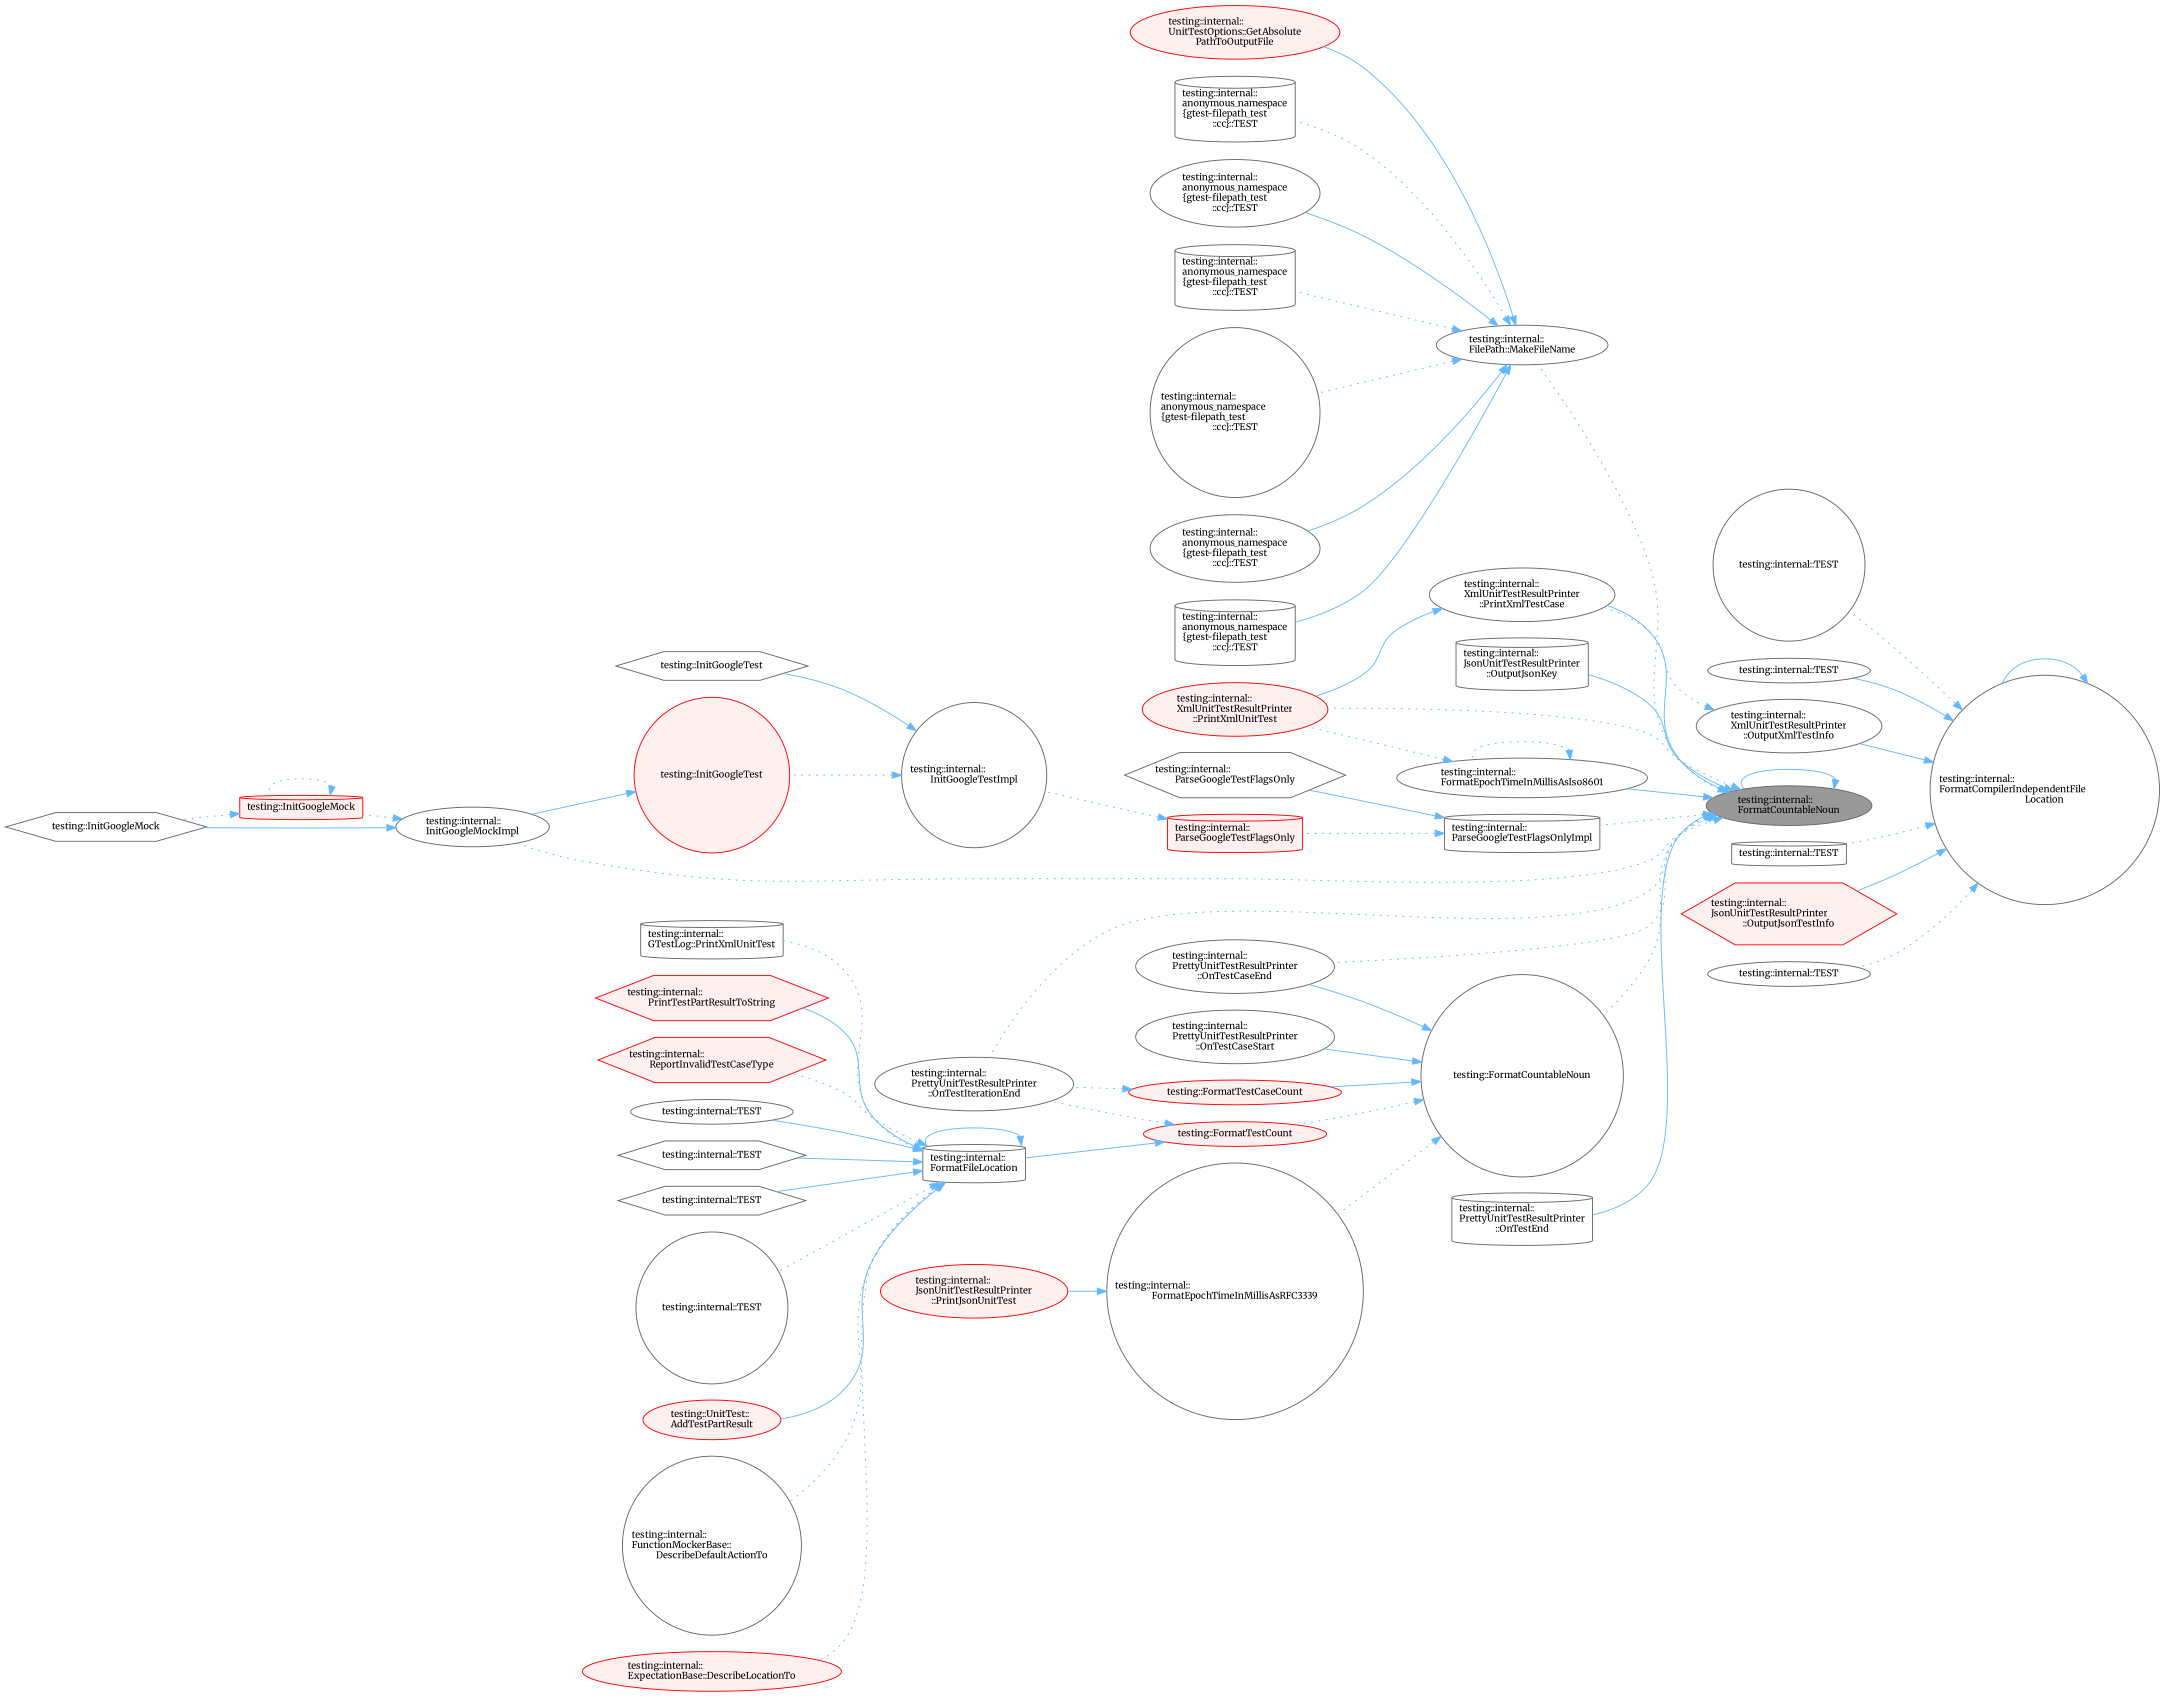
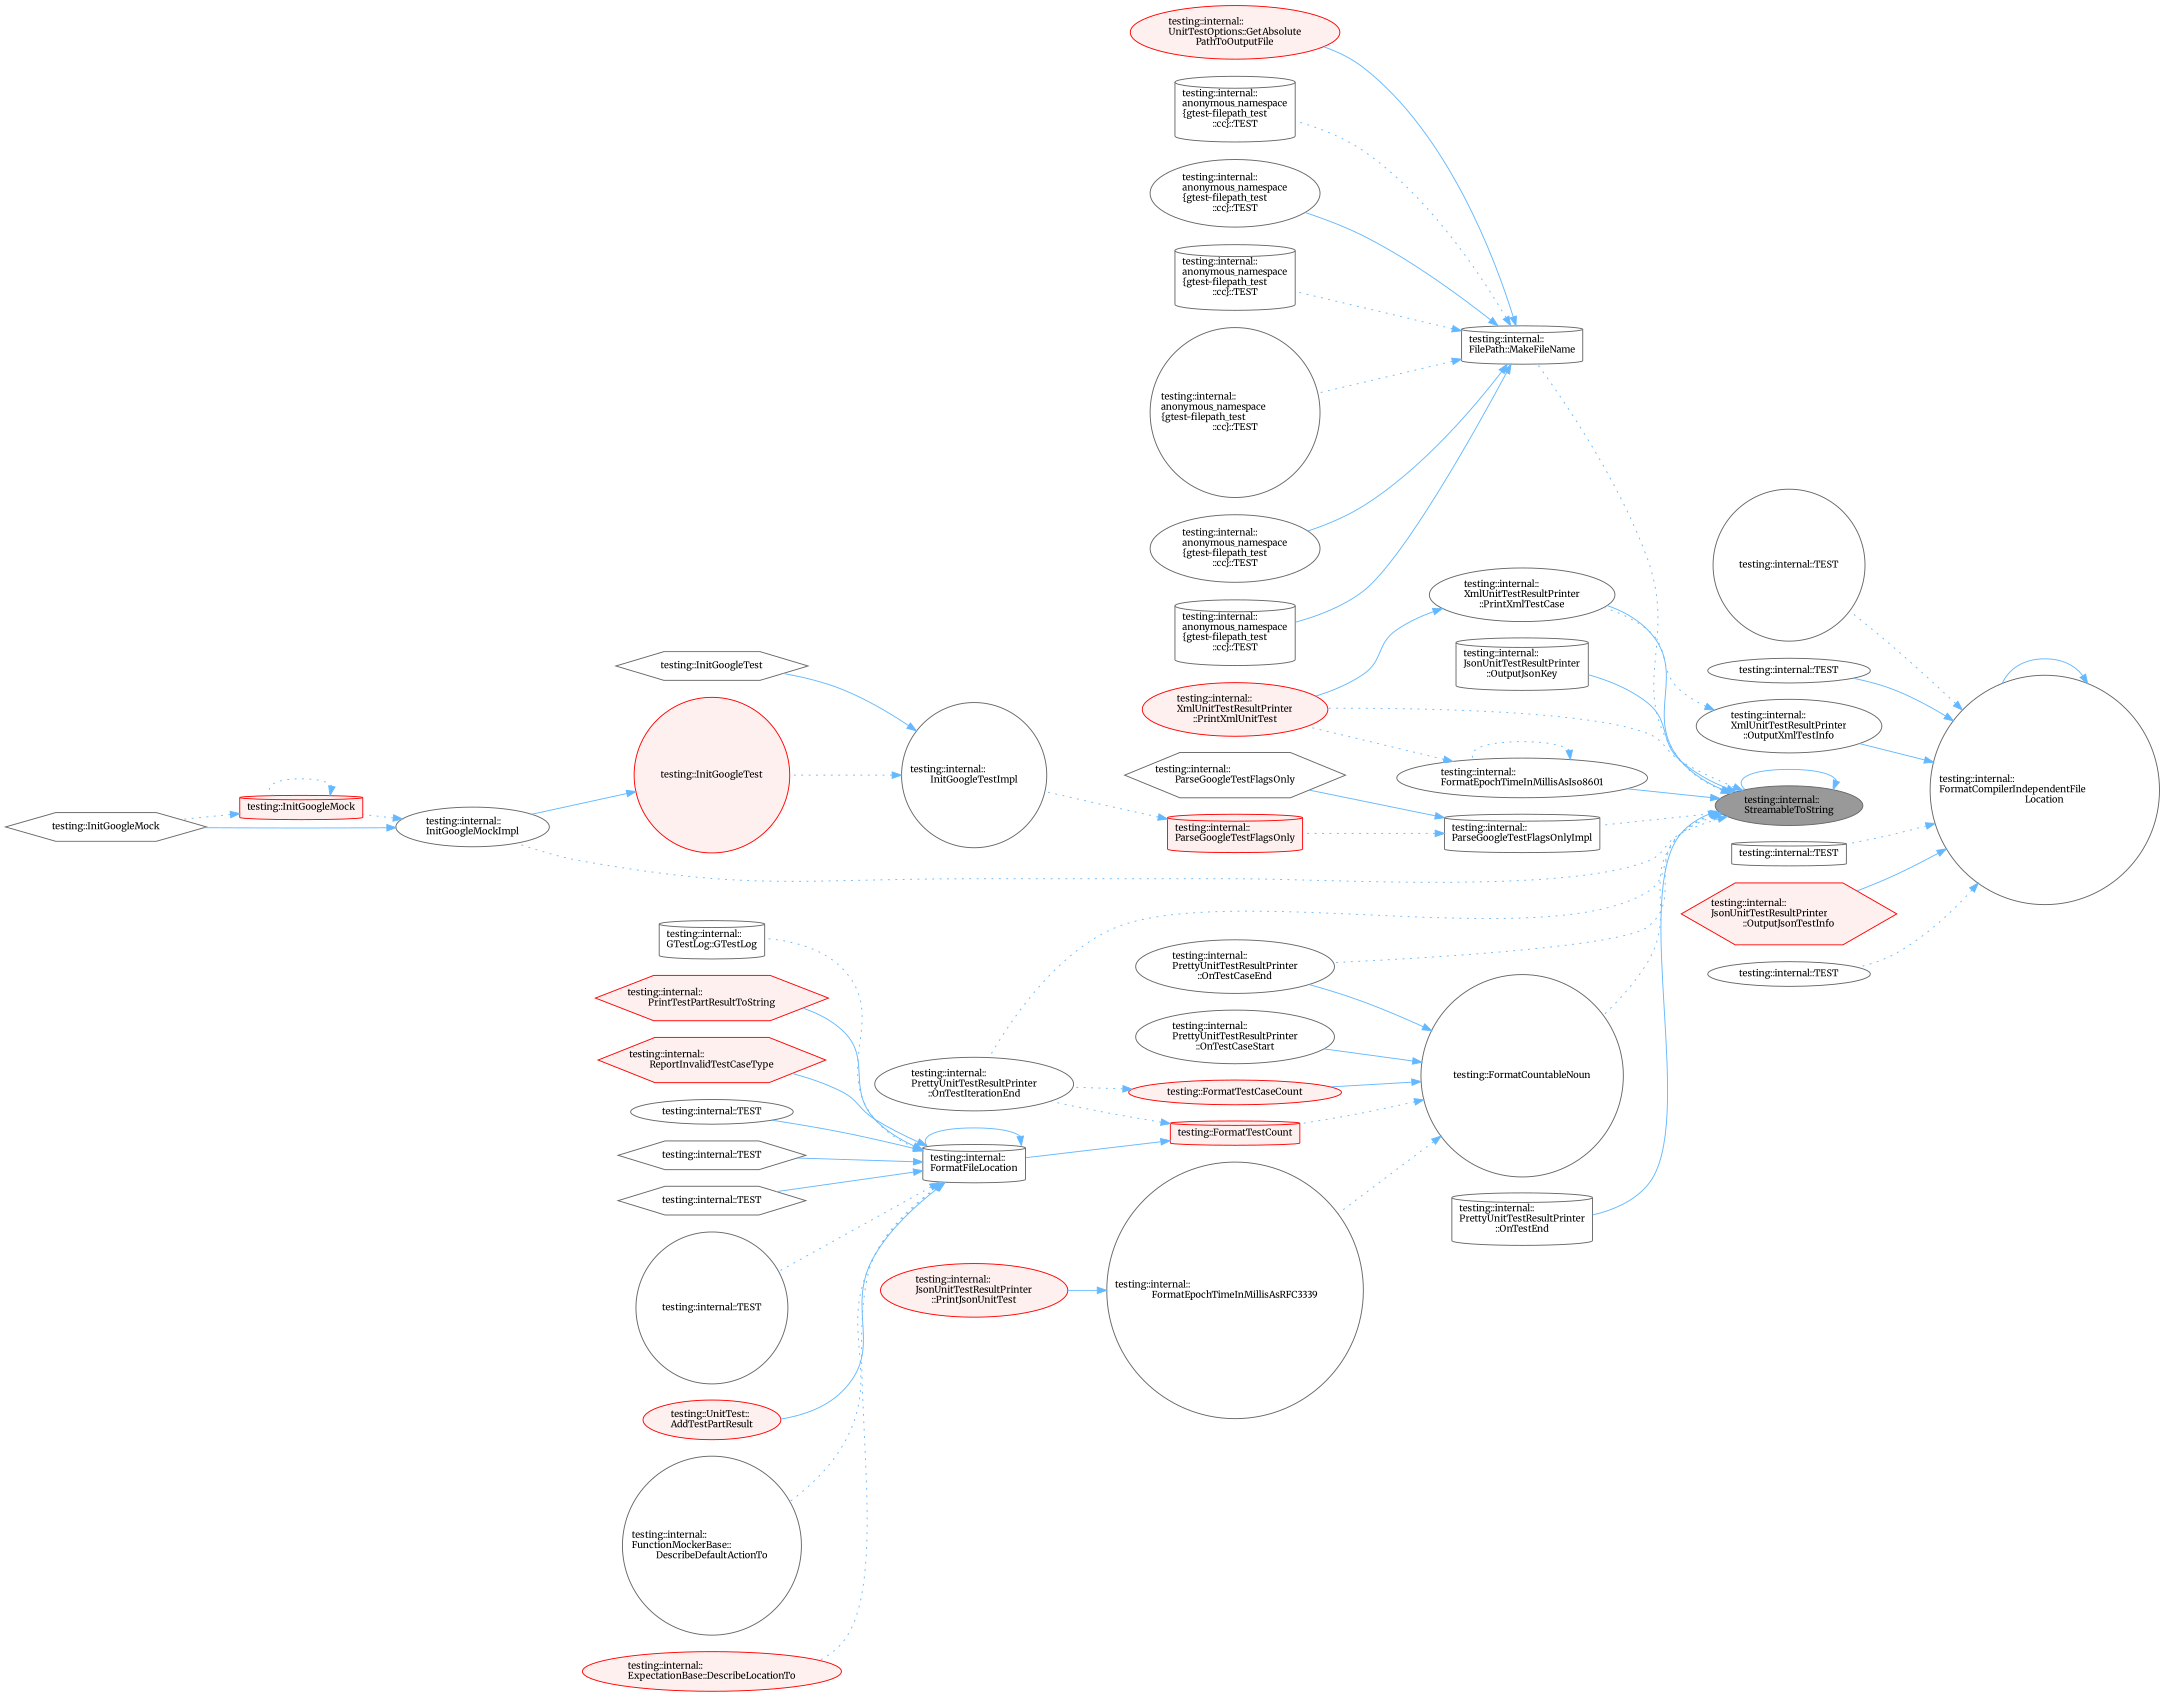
(1522, 345) -> (1522, 345)
(1789, 806) -> (1789, 806)
(712, 940) -> (712, 940)
(857, 1103) -> (857, 1103)
(1235, 1134) -> (1235, 1133)
